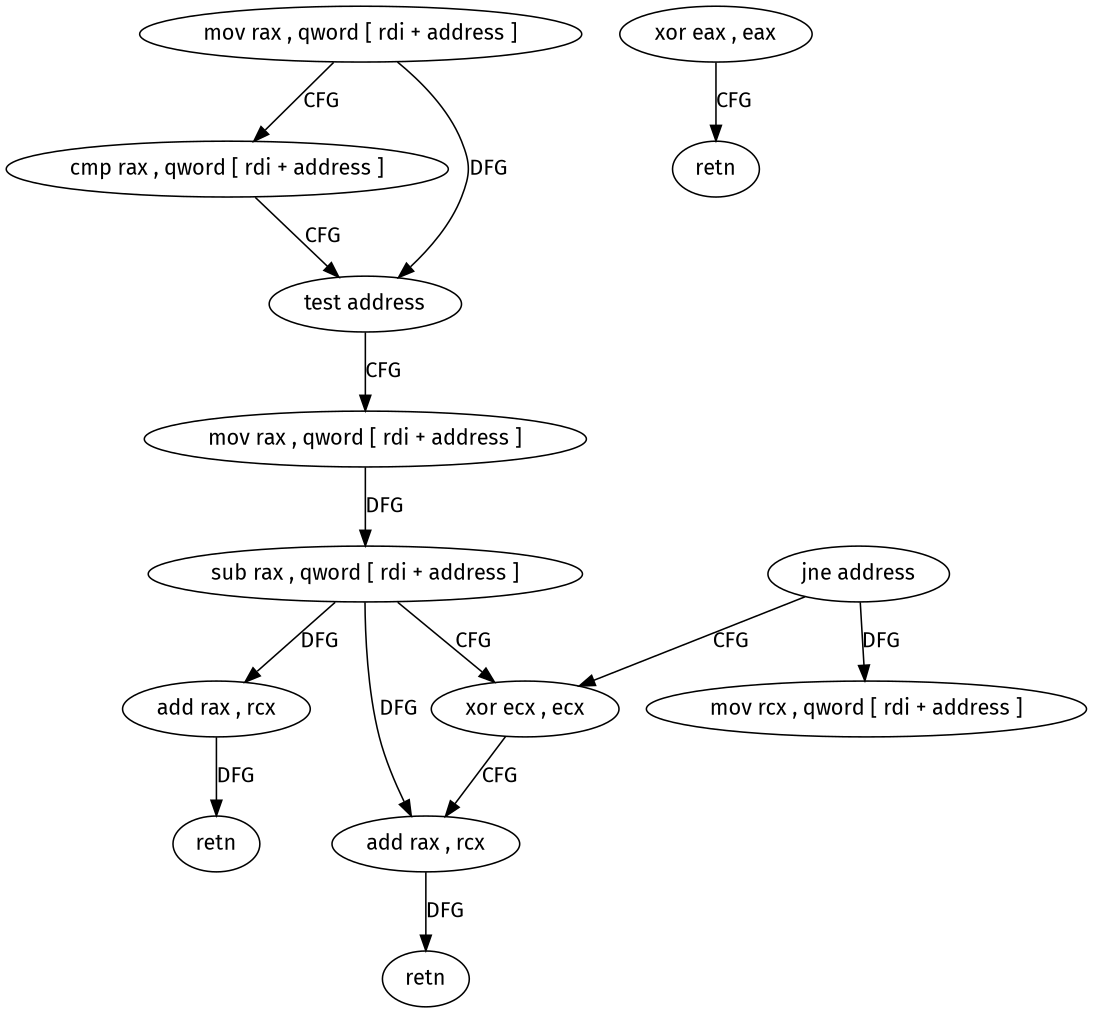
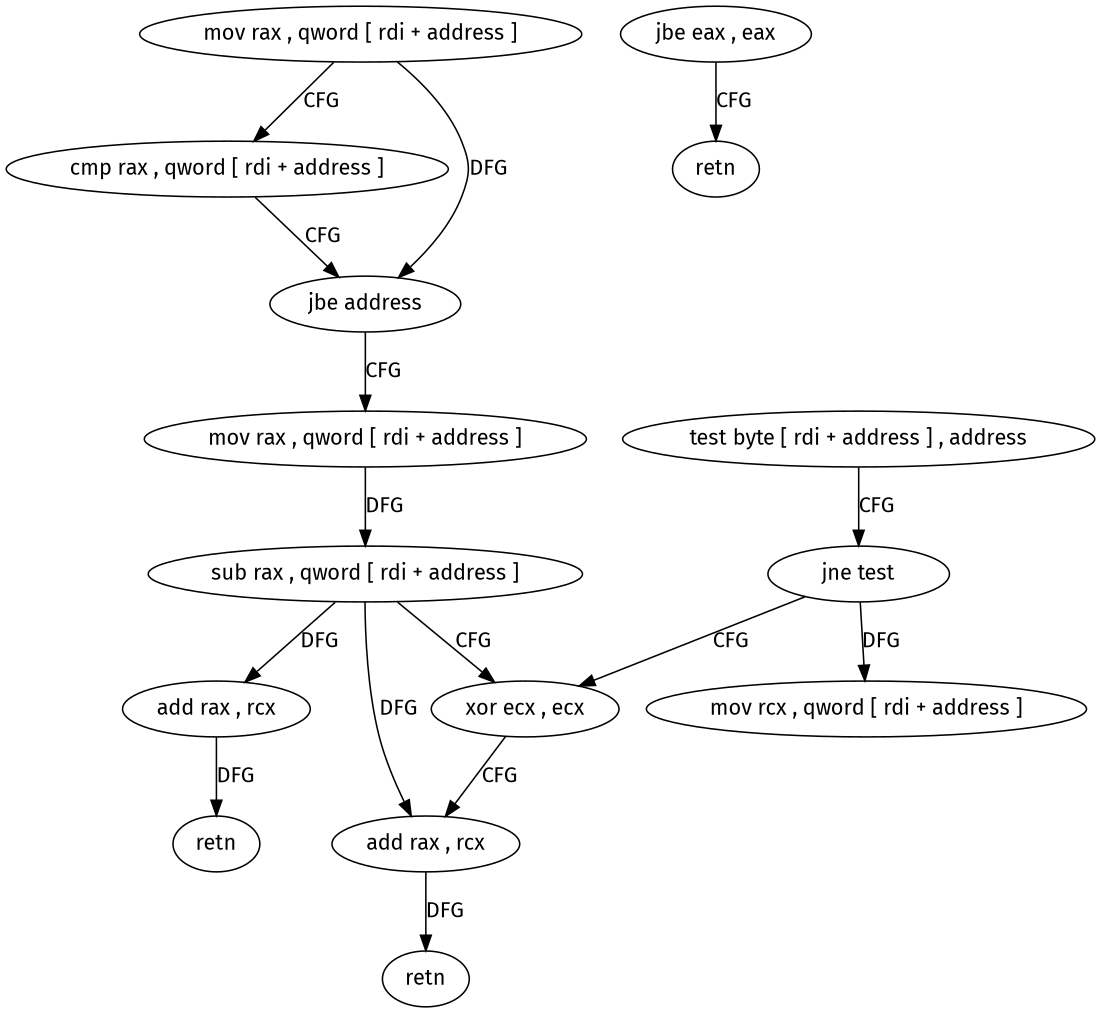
(716, 34) -> (716, 34)
(365, 304) -> (365, 304)
none -> (859, 439)
(859, 574) -> (859, 574)
